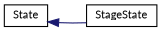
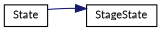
(73, 23) -> (61, 9)
